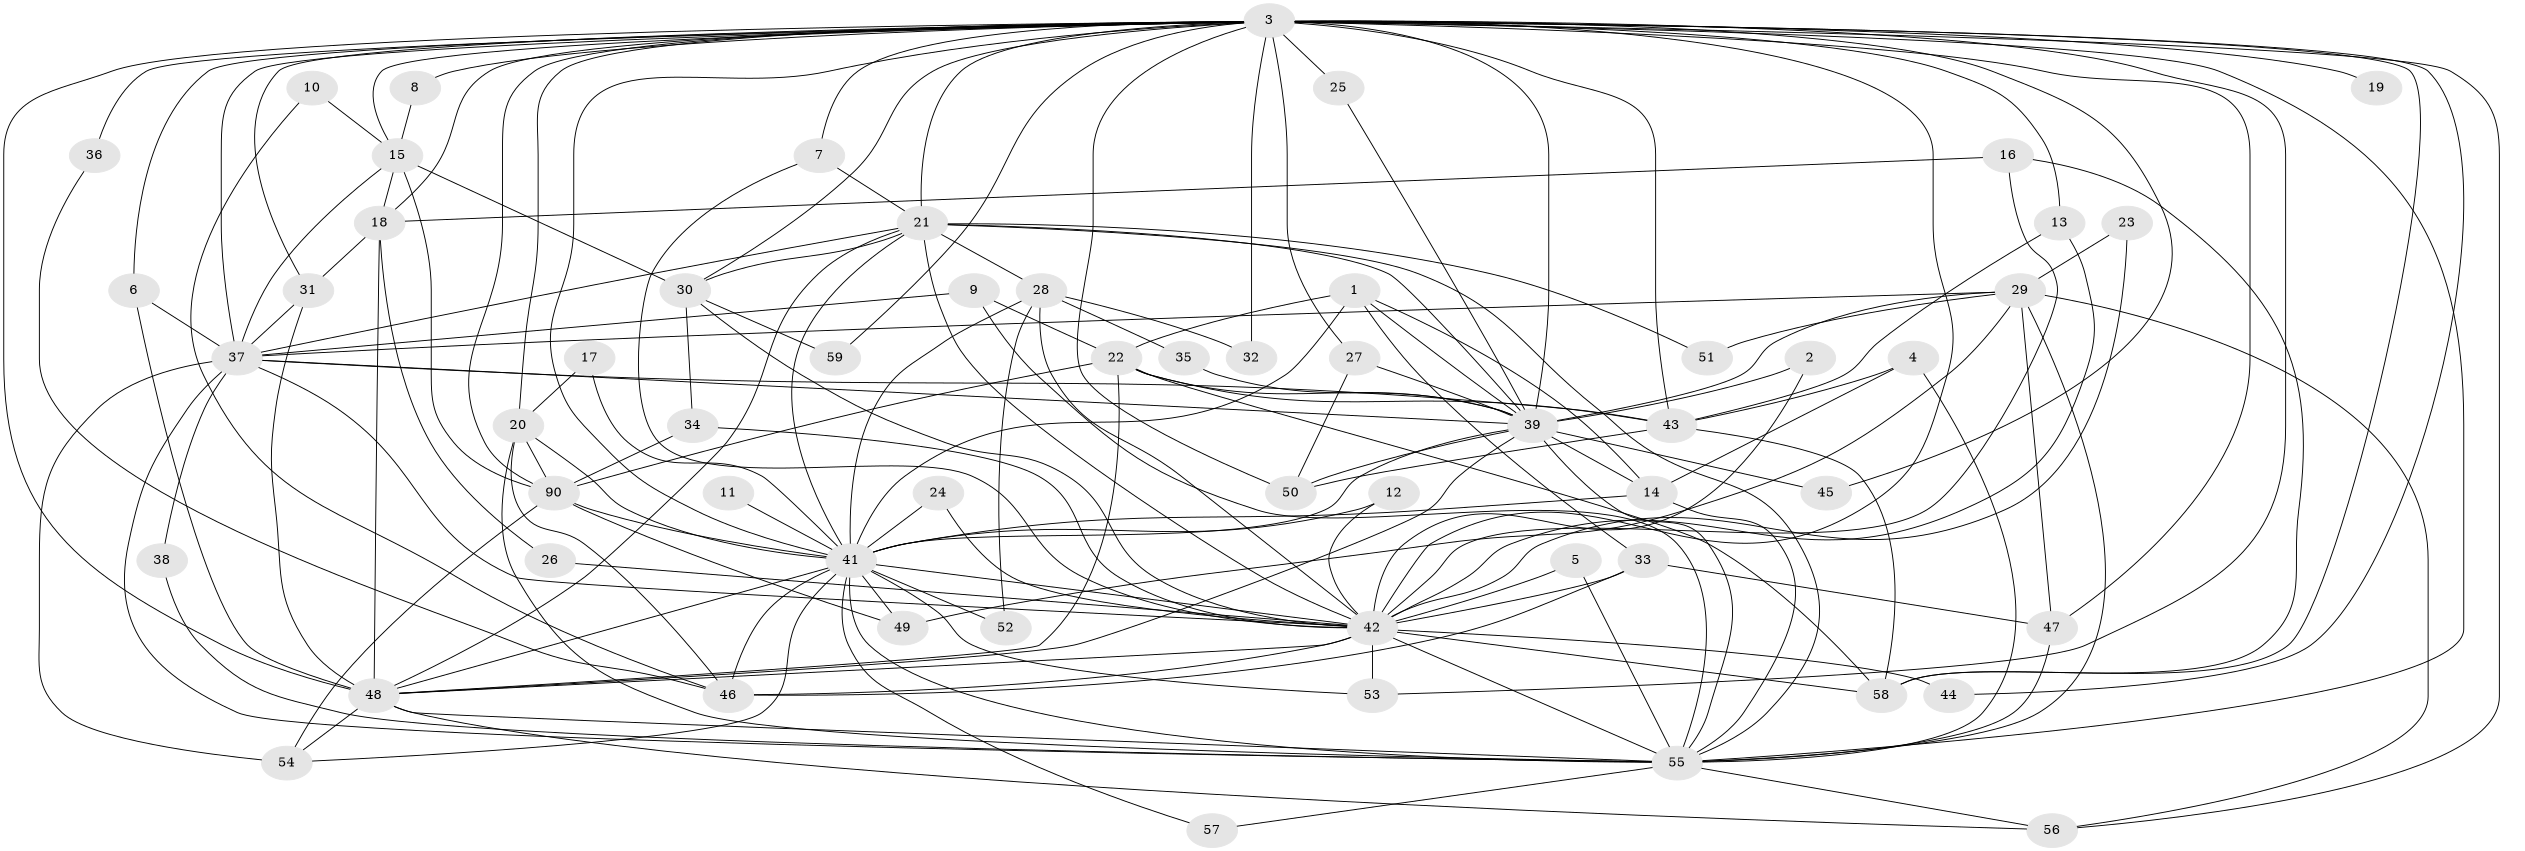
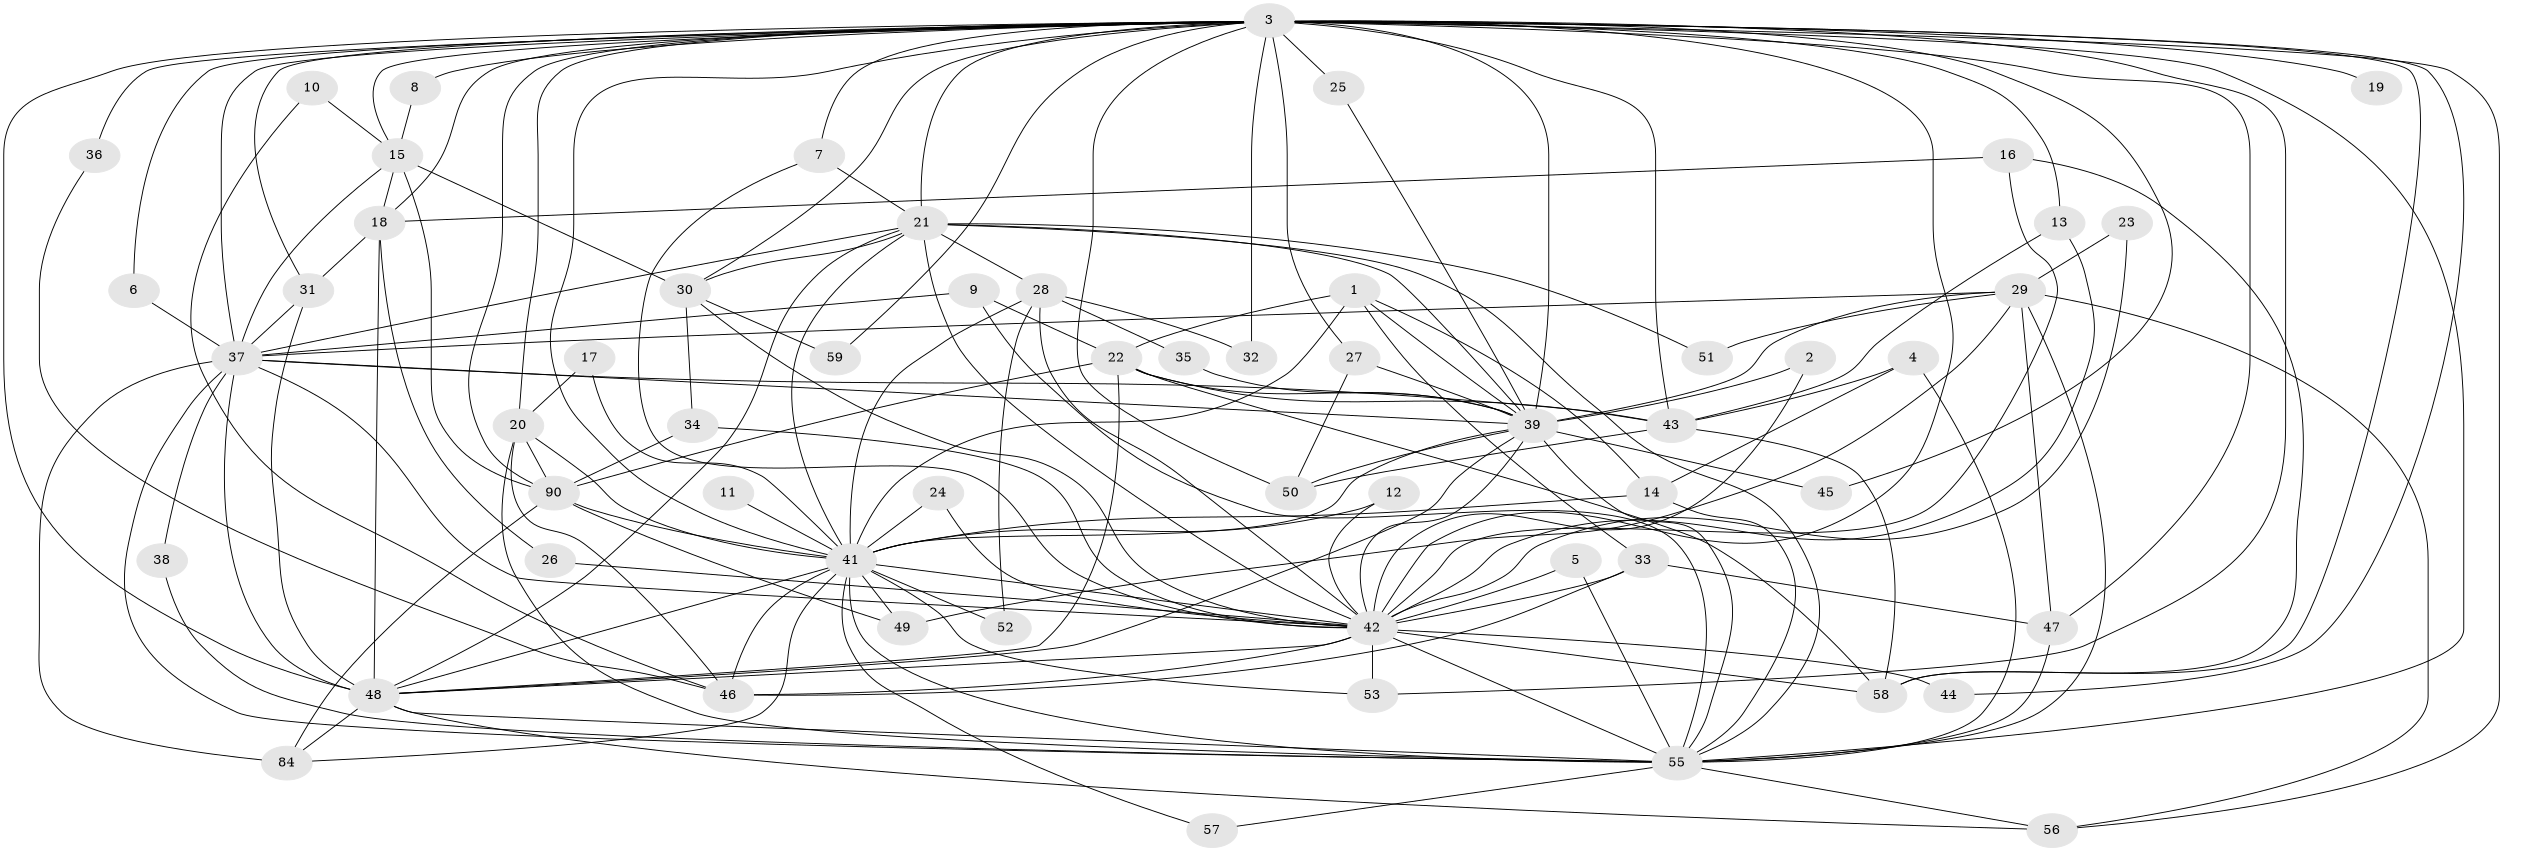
(1592, 459) -> (1424, 522)
(196, 535) -> (234, 560)
(287, 763) -> (287, 763)
